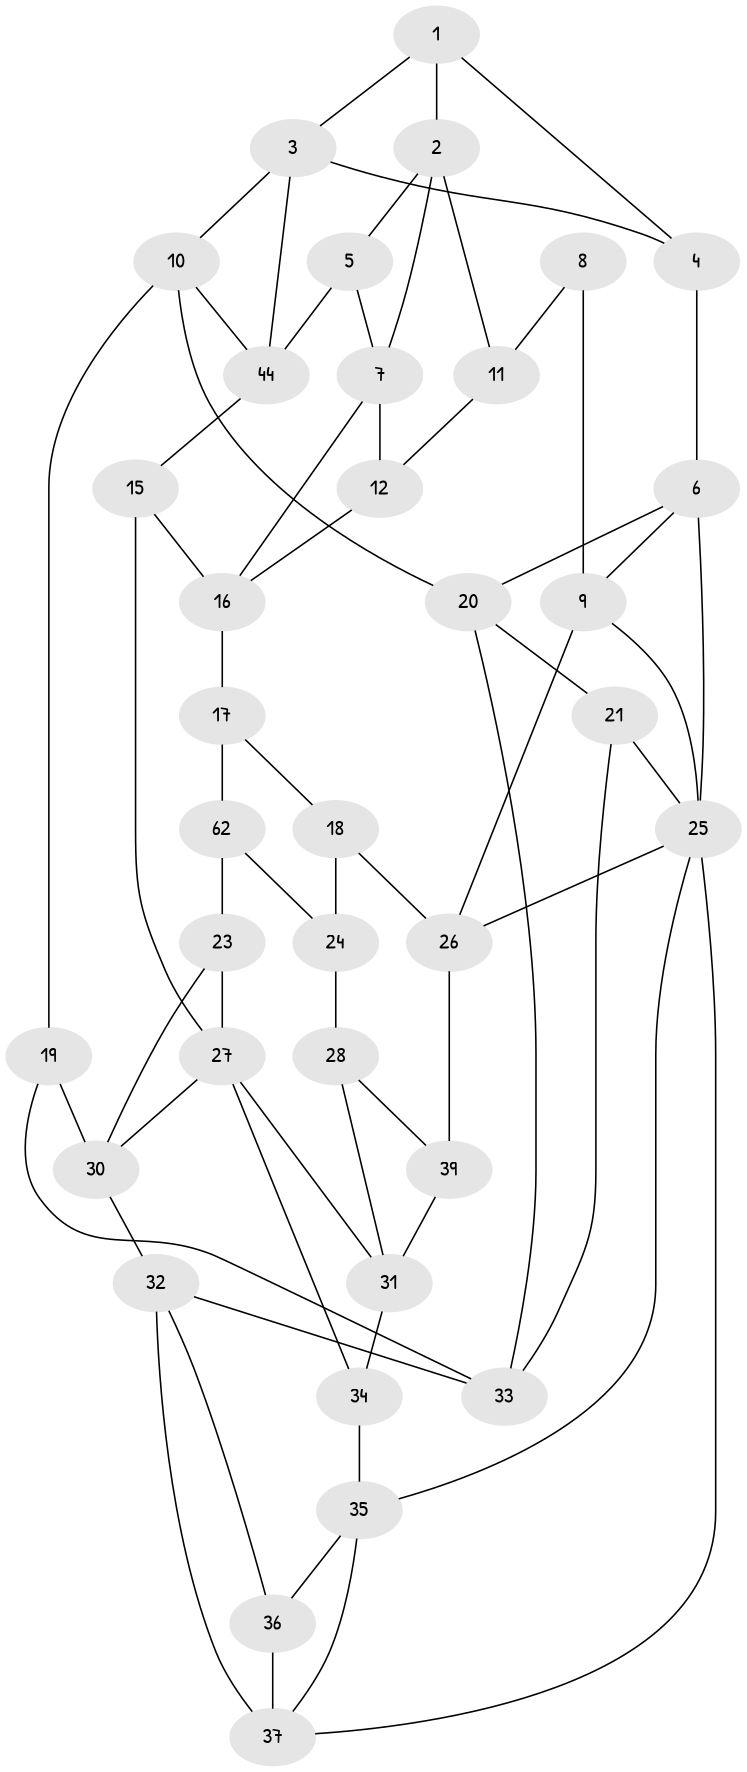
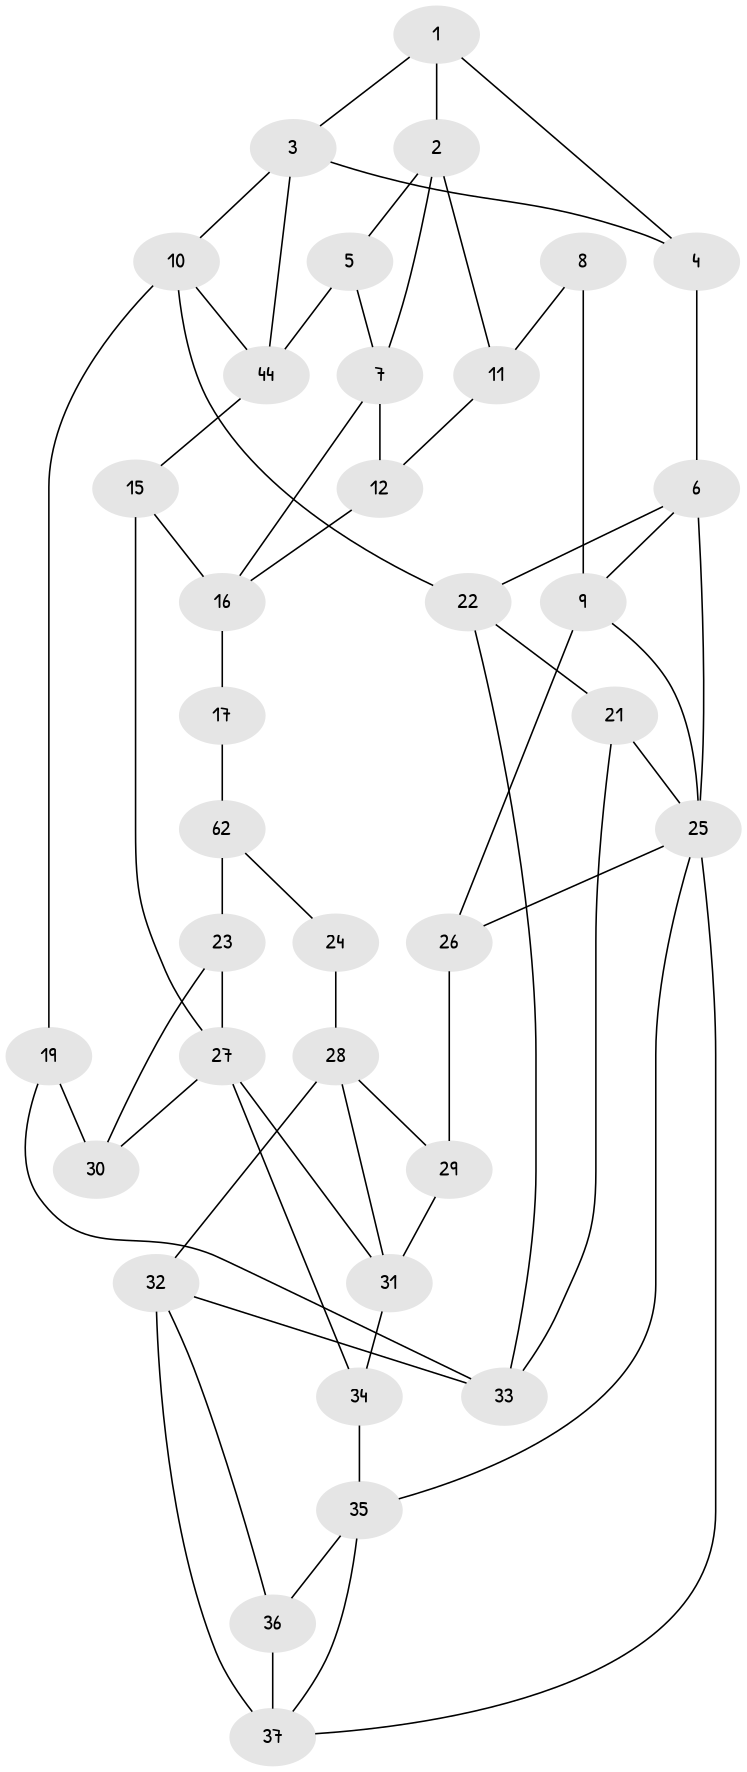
(468, 602) -> (468, 602)
(336, 829) -> none
(449, 1170) -> (449, 1170)
(126, 1227) -> (246, 1170)
